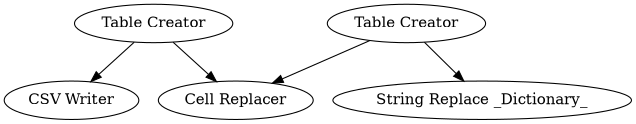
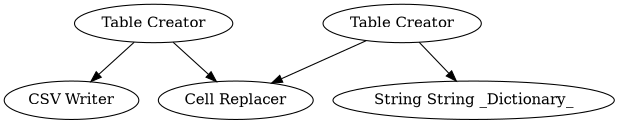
(482, 100) -> (474, 100)
